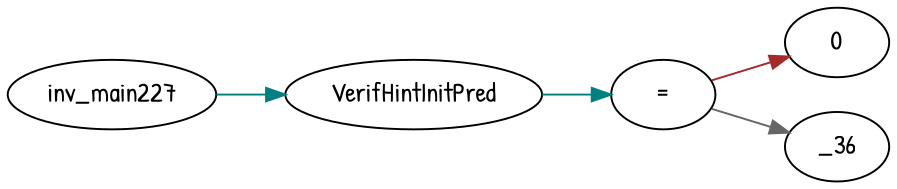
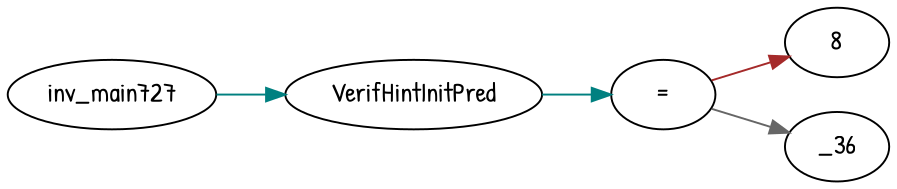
(837, 42) -> (837, 42)
(112, 95) -> (112, 95)
